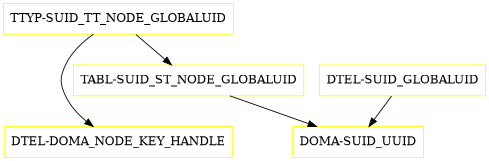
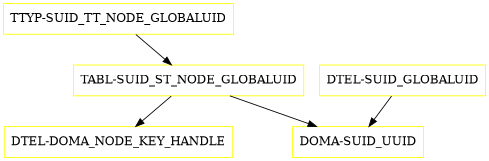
(62, 76) -> (157, 108)
